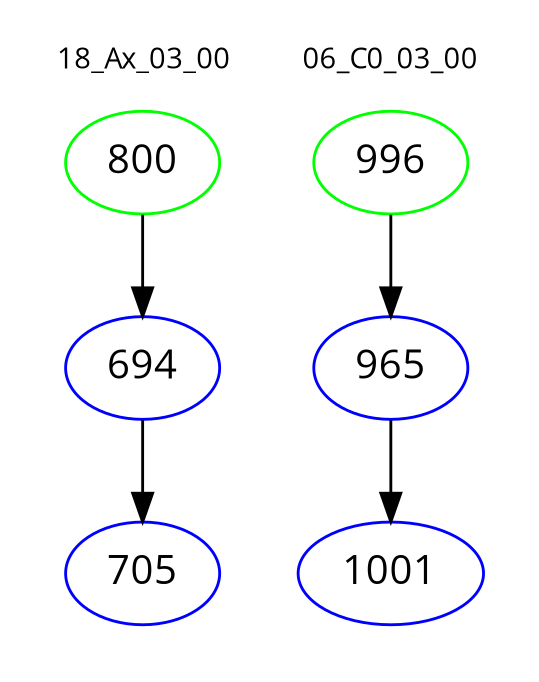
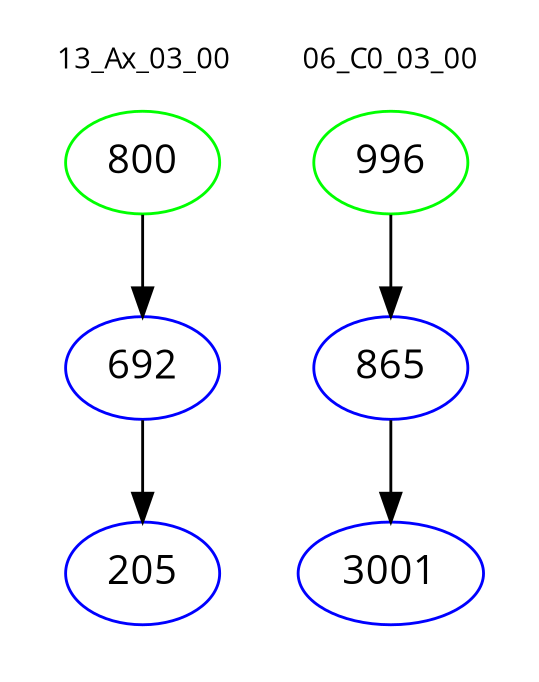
(144, 61) -> (144, 61)
(143, 368) -> (143, 368)
(391, 368) -> (391, 368)
(143, 573) -> (143, 573)
(391, 573) -> (391, 573)
